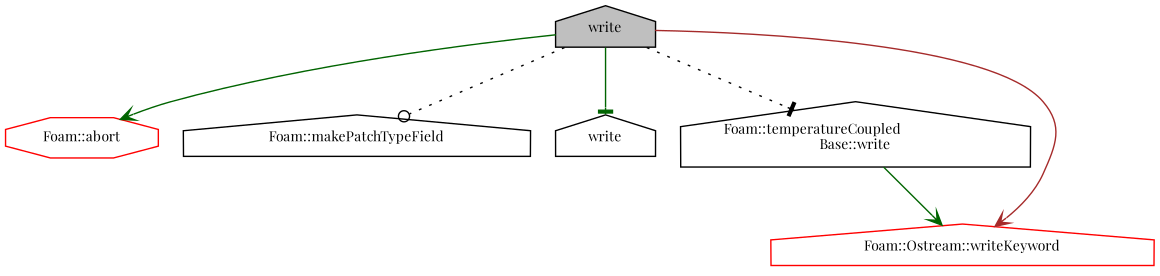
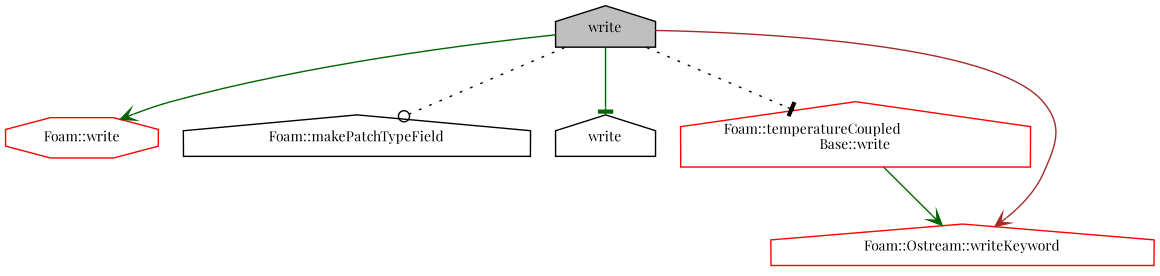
(82, 138) -> (82, 138)
(856, 138) -> (856, 138)
